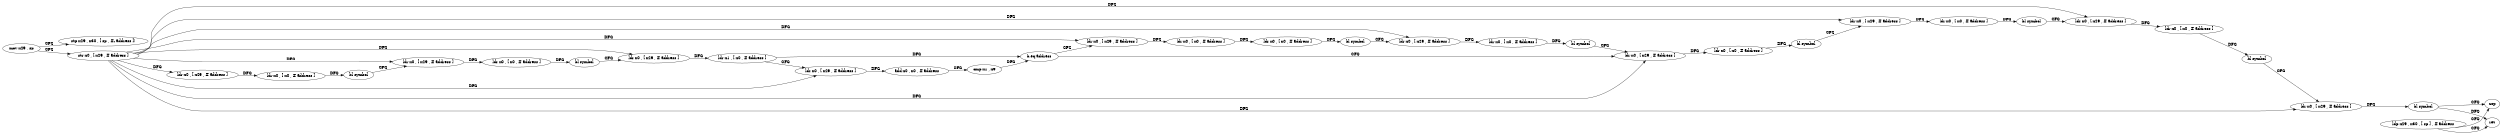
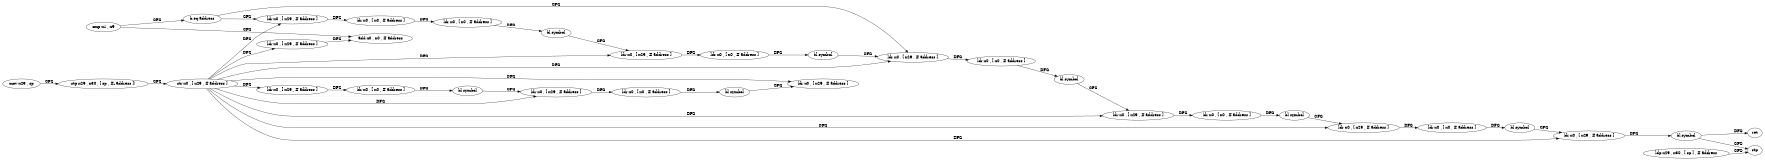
(53, 52) -> (156, 84)
(742, 58) -> none
(1011, 62) -> (157, 20)
(956, 70) -> (235, 31)
(2492, 104) -> (1755, 150)
(2462, 132) -> none
